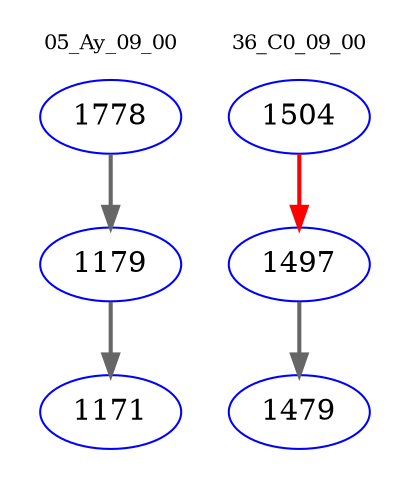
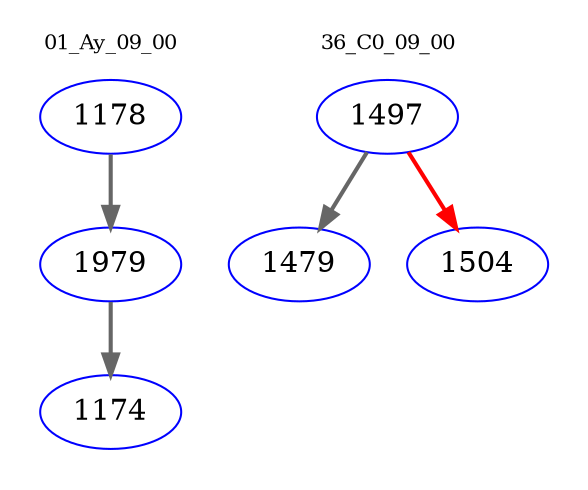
(111, 44) -> (111, 44)
(111, 117) -> (111, 117)
(299, 181) -> (427, 181)
(111, 264) -> (111, 264)
(111, 412) -> (111, 412)
